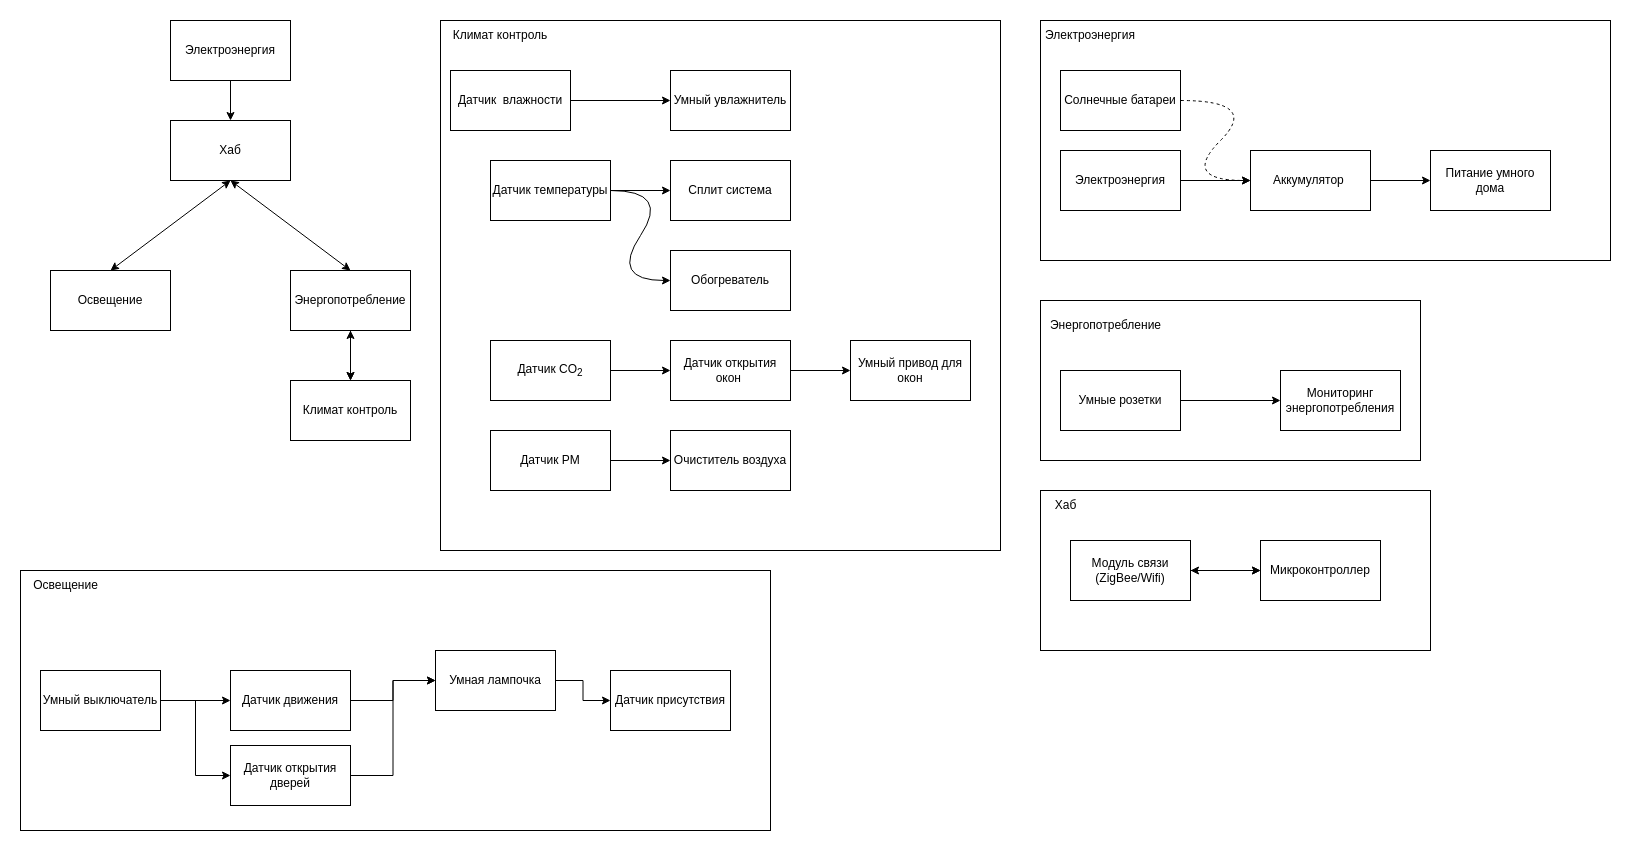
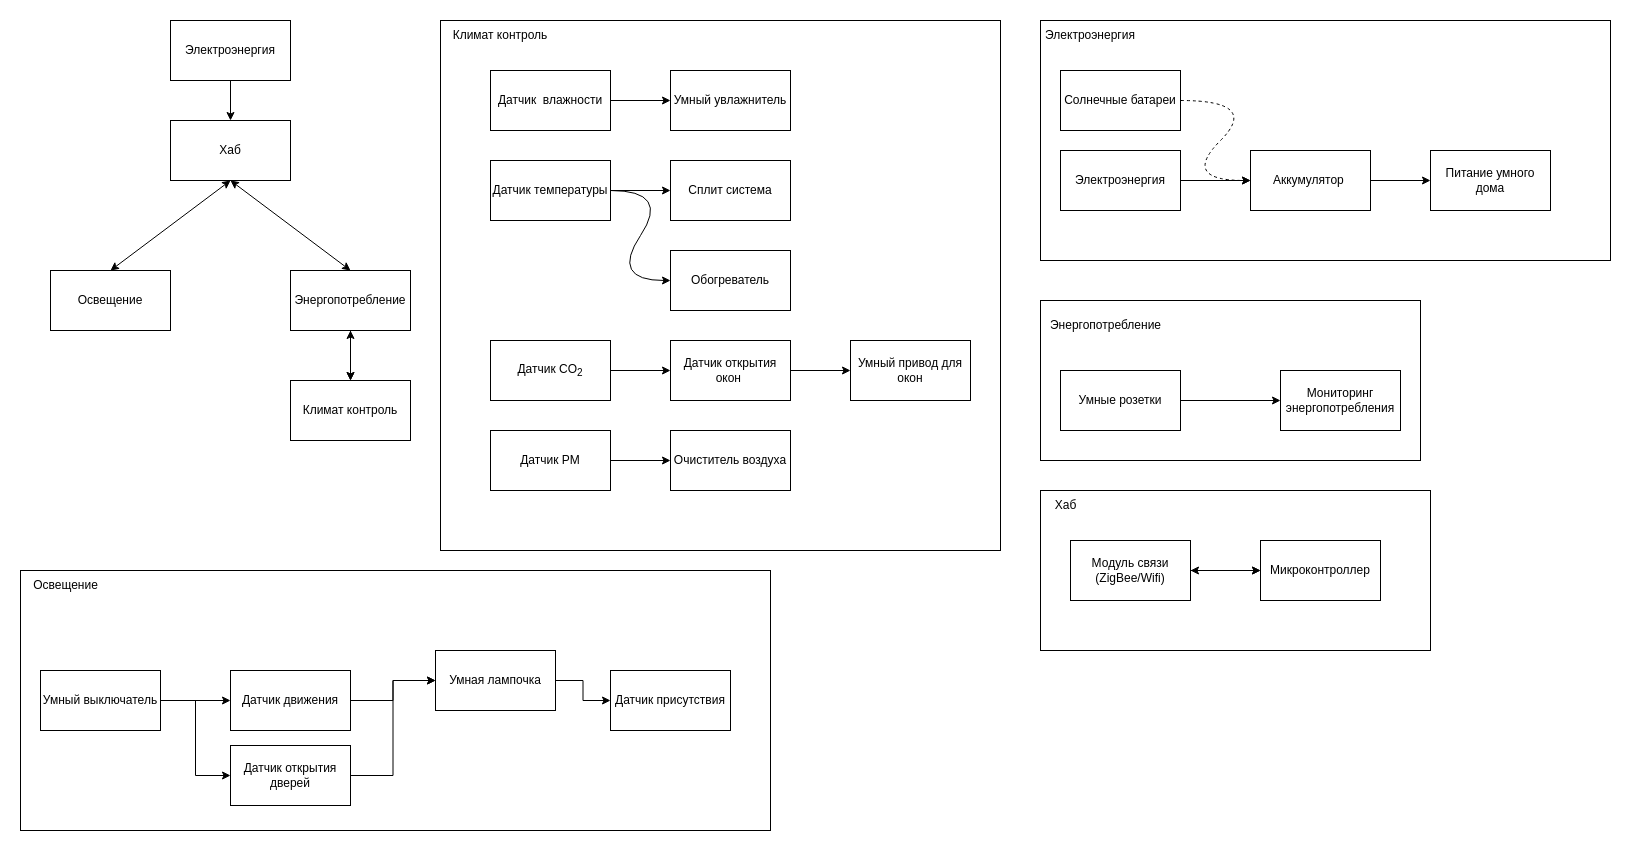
(511, 101) -> (551, 101)
